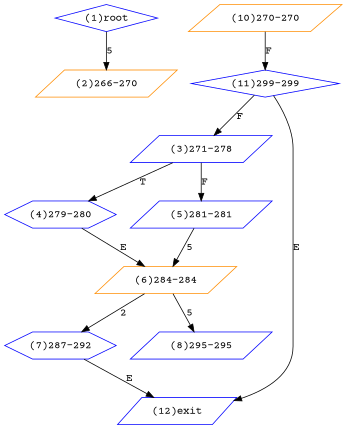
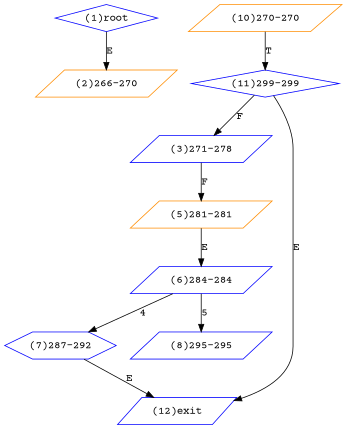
(110, 51) -> (110, 51)
(269, 51) -> (269, 51)
(60, 215) -> none
(201, 215) -> (201, 215)
(190, 247) -> (205, 247)
(166, 280) -> (201, 280)
(123, 313) -> (143, 313)
